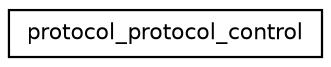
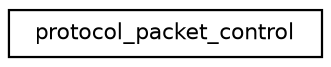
(165, 34) -> (165, 34)
